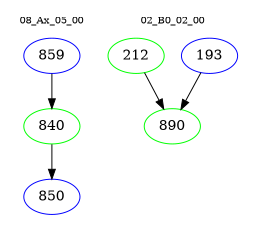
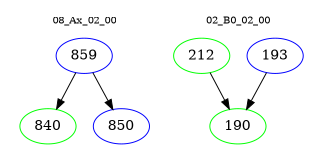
(52, 21) -> (85, 21)
(172, 126) -> (238, 126)
(52, 157) -> (100, 87)
